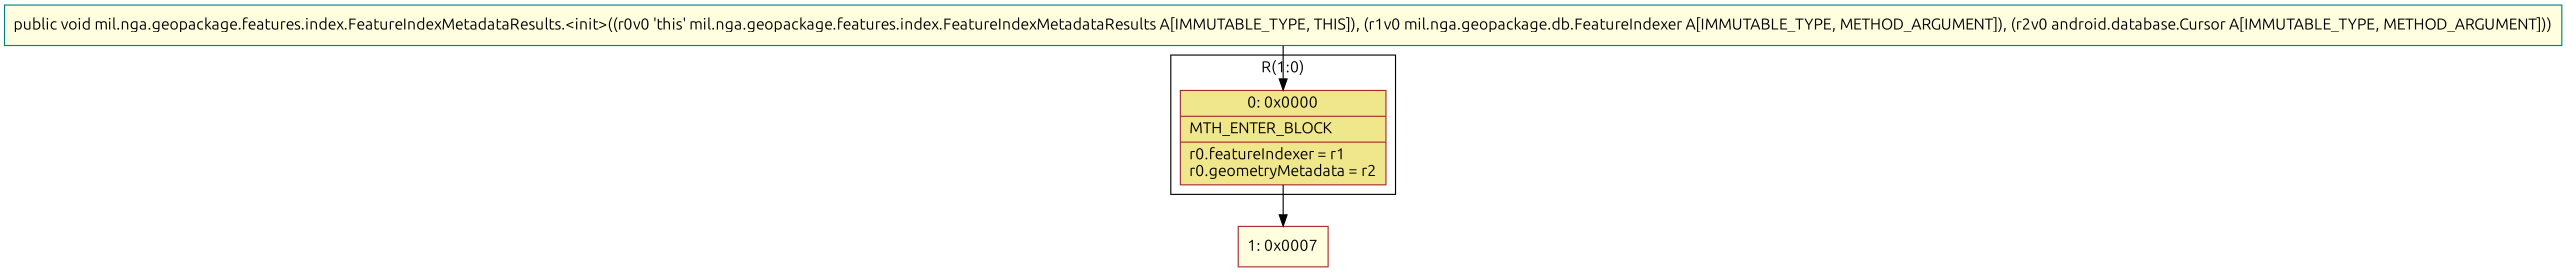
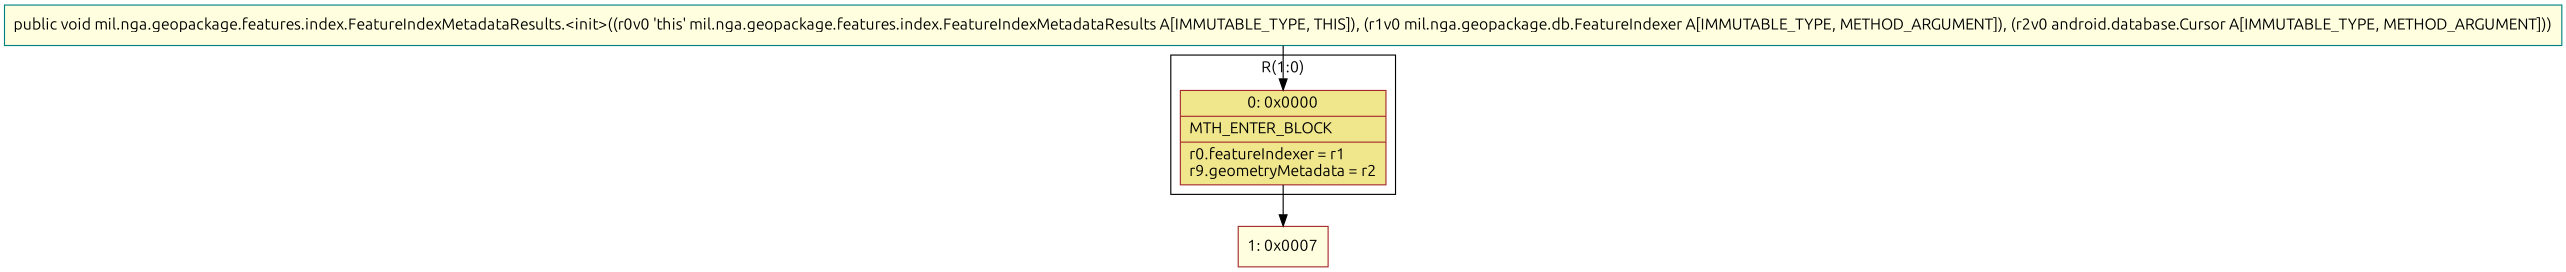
(1283, 171) -> (1283, 171)
